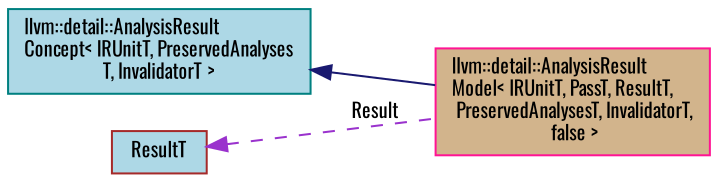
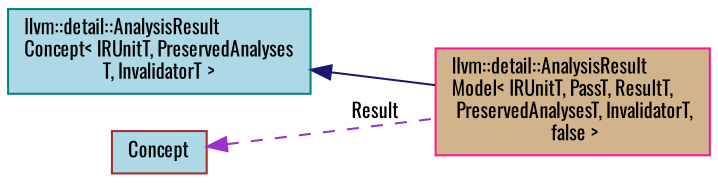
(159, 152) -> (159, 152)
